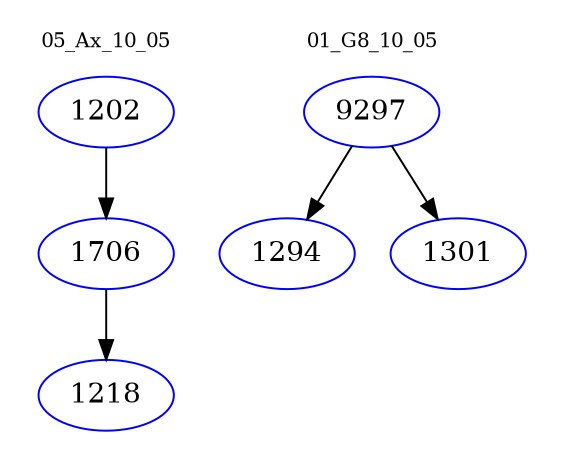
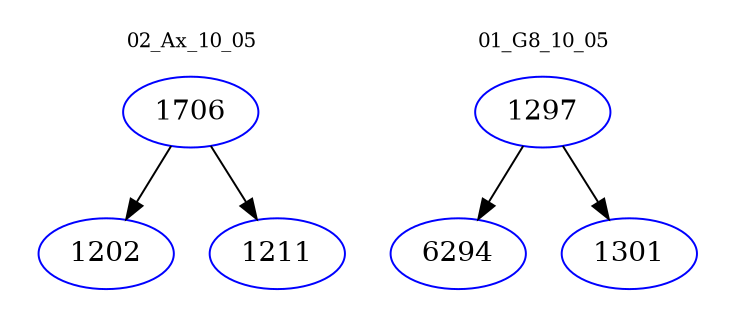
(106, 42) -> (192, 42)
(372, 112) -> (543, 112)
(106, 173) -> (154, 174)
(287, 254) -> (458, 254)
(106, 395) -> (277, 254)
